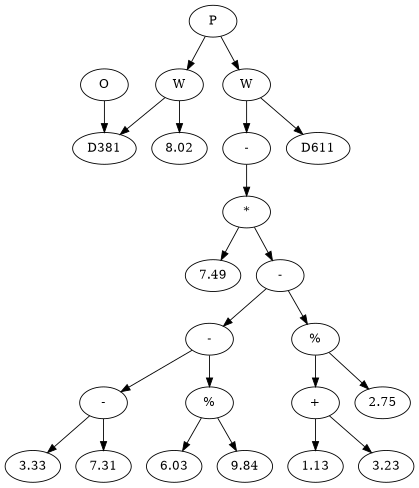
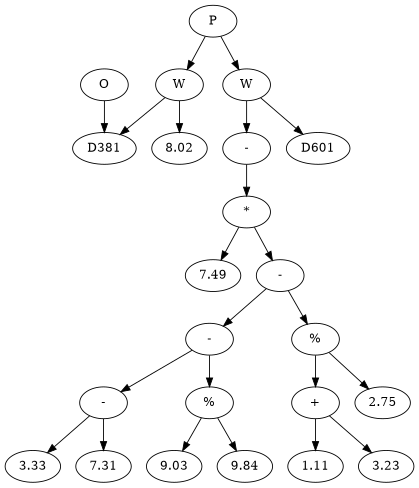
(318, 148) -> (318, 148)
(174, 466) -> (174, 466)
(316, 466) -> (316, 466)
